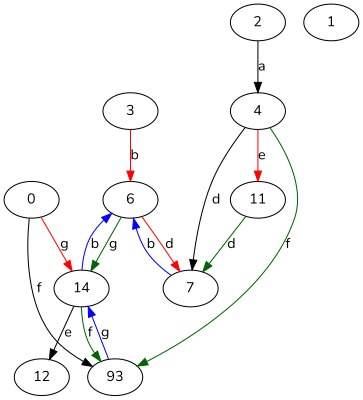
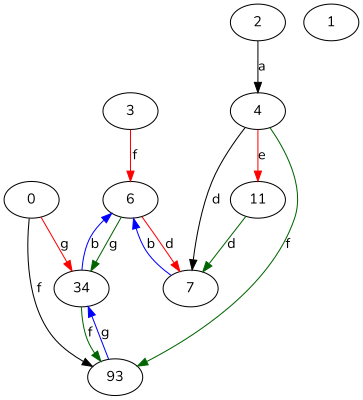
(135, 155) -> (135, 155)
(82, 289) -> (82, 289)
(42, 377) -> none
